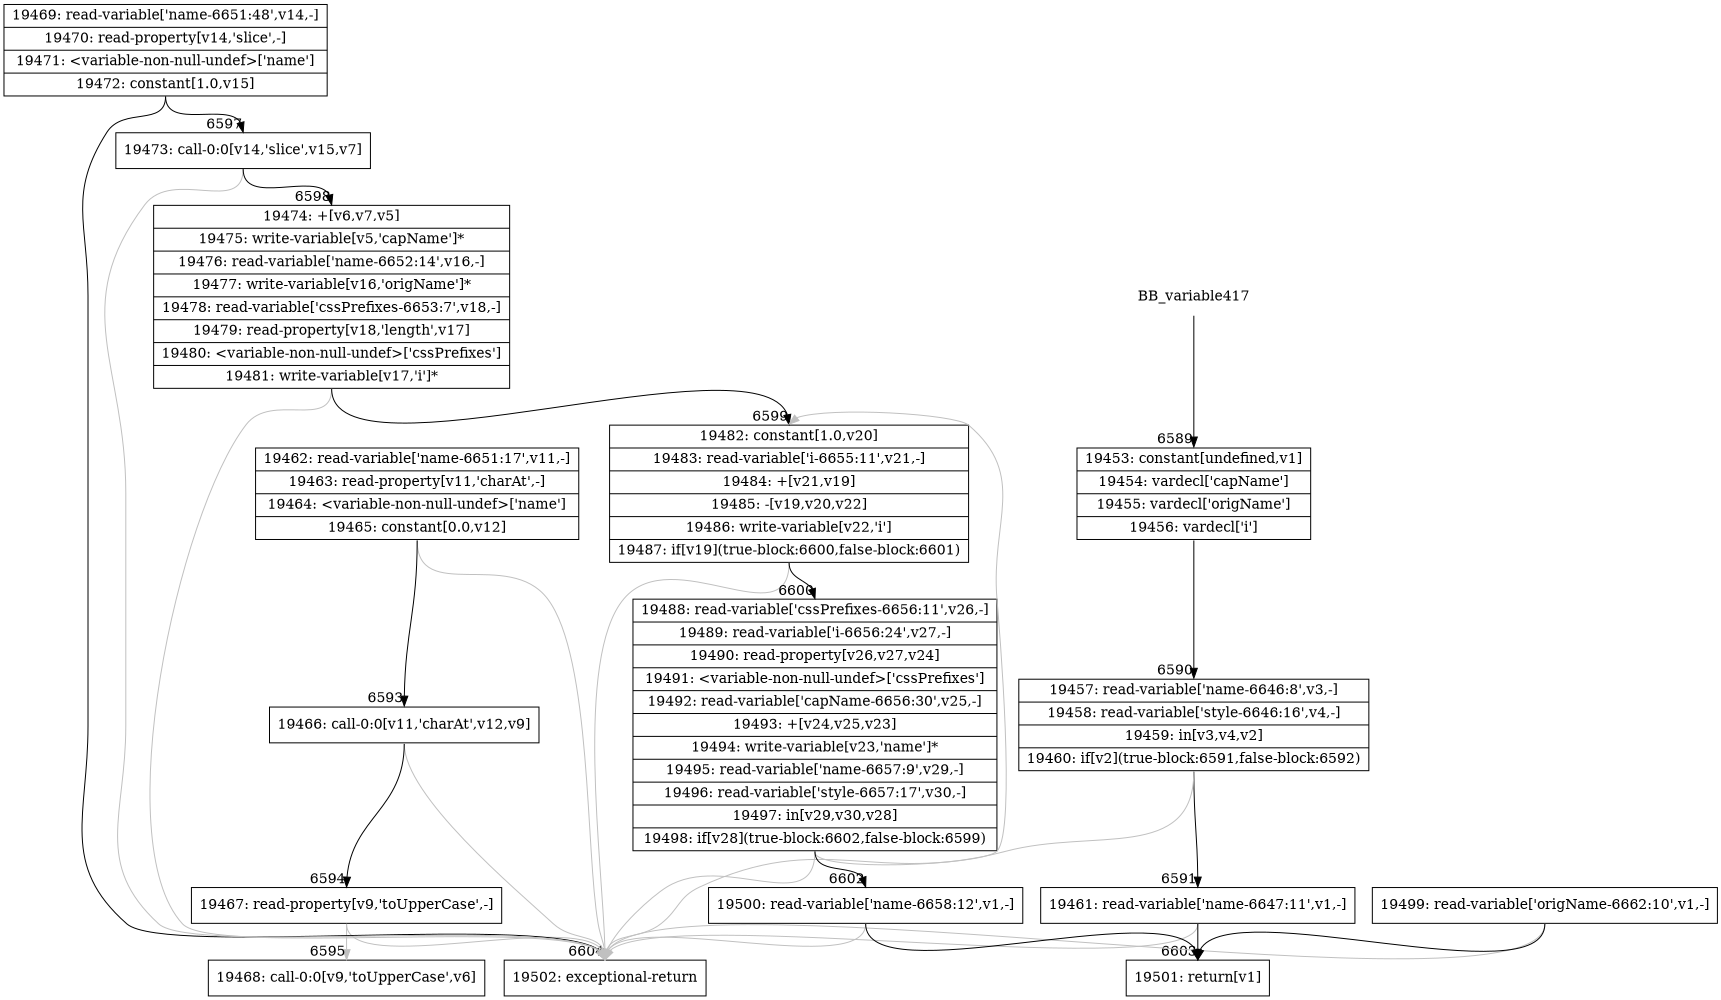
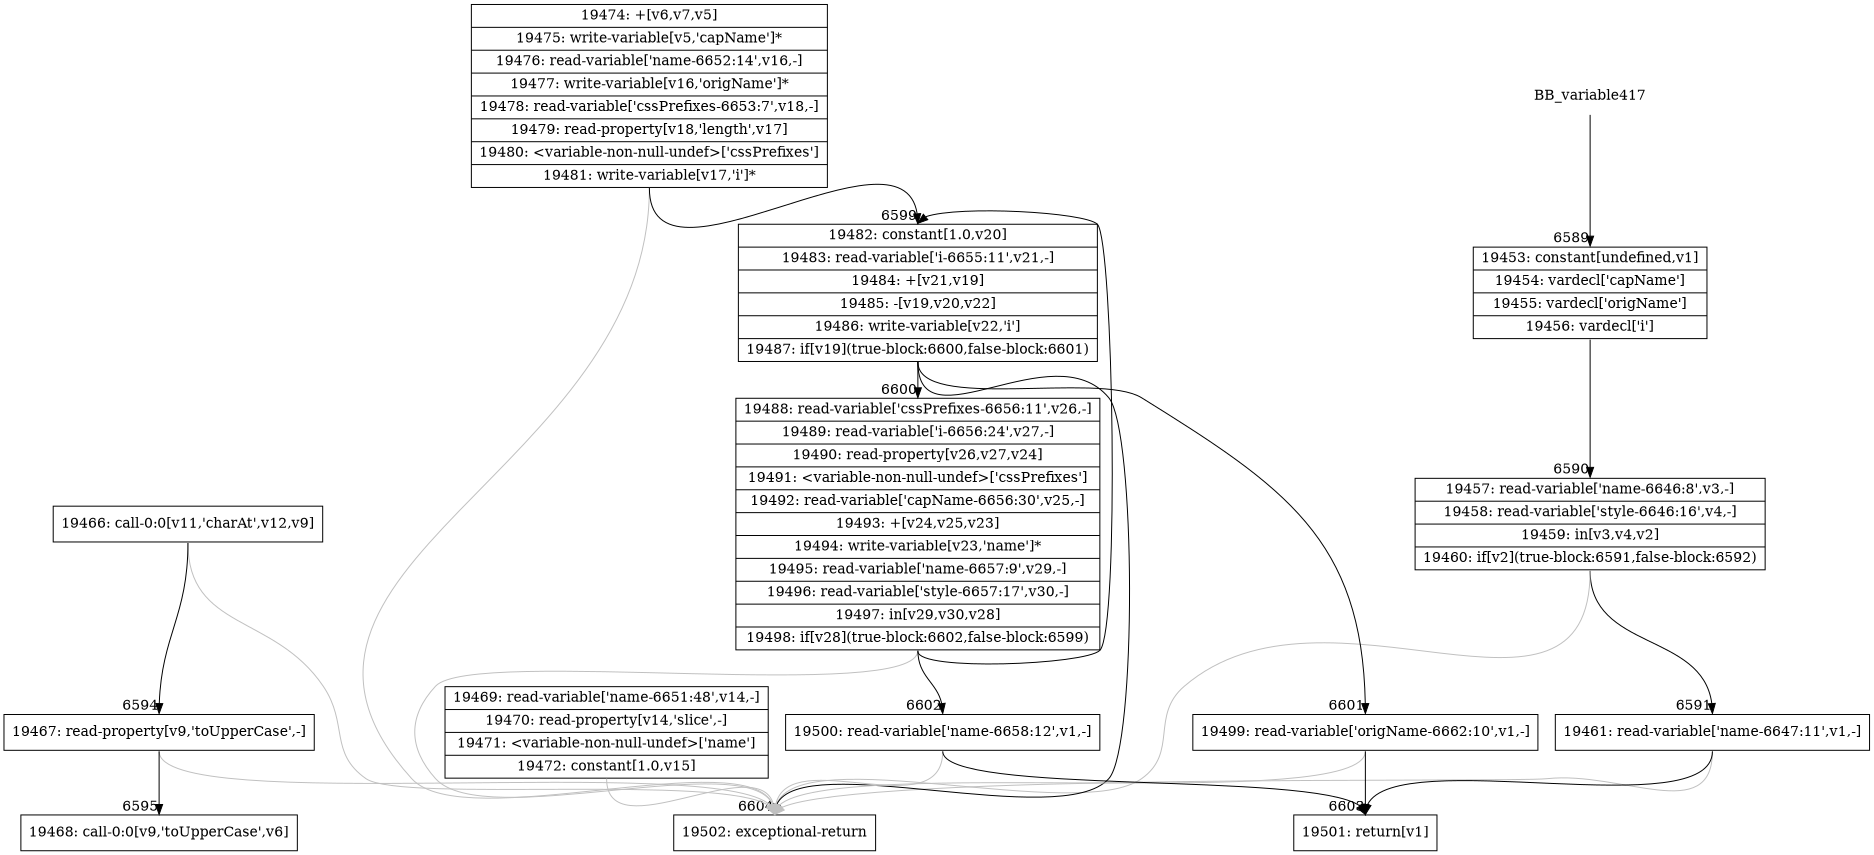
(243, 151) -> none
none -> (1211, 443)
(417, 494) -> none
(1000, 640) -> (1112, 444)
(599, 677) -> (1128, 650)
(88, 734) -> (686, 798)
(347, 937) -> (159, 778)
